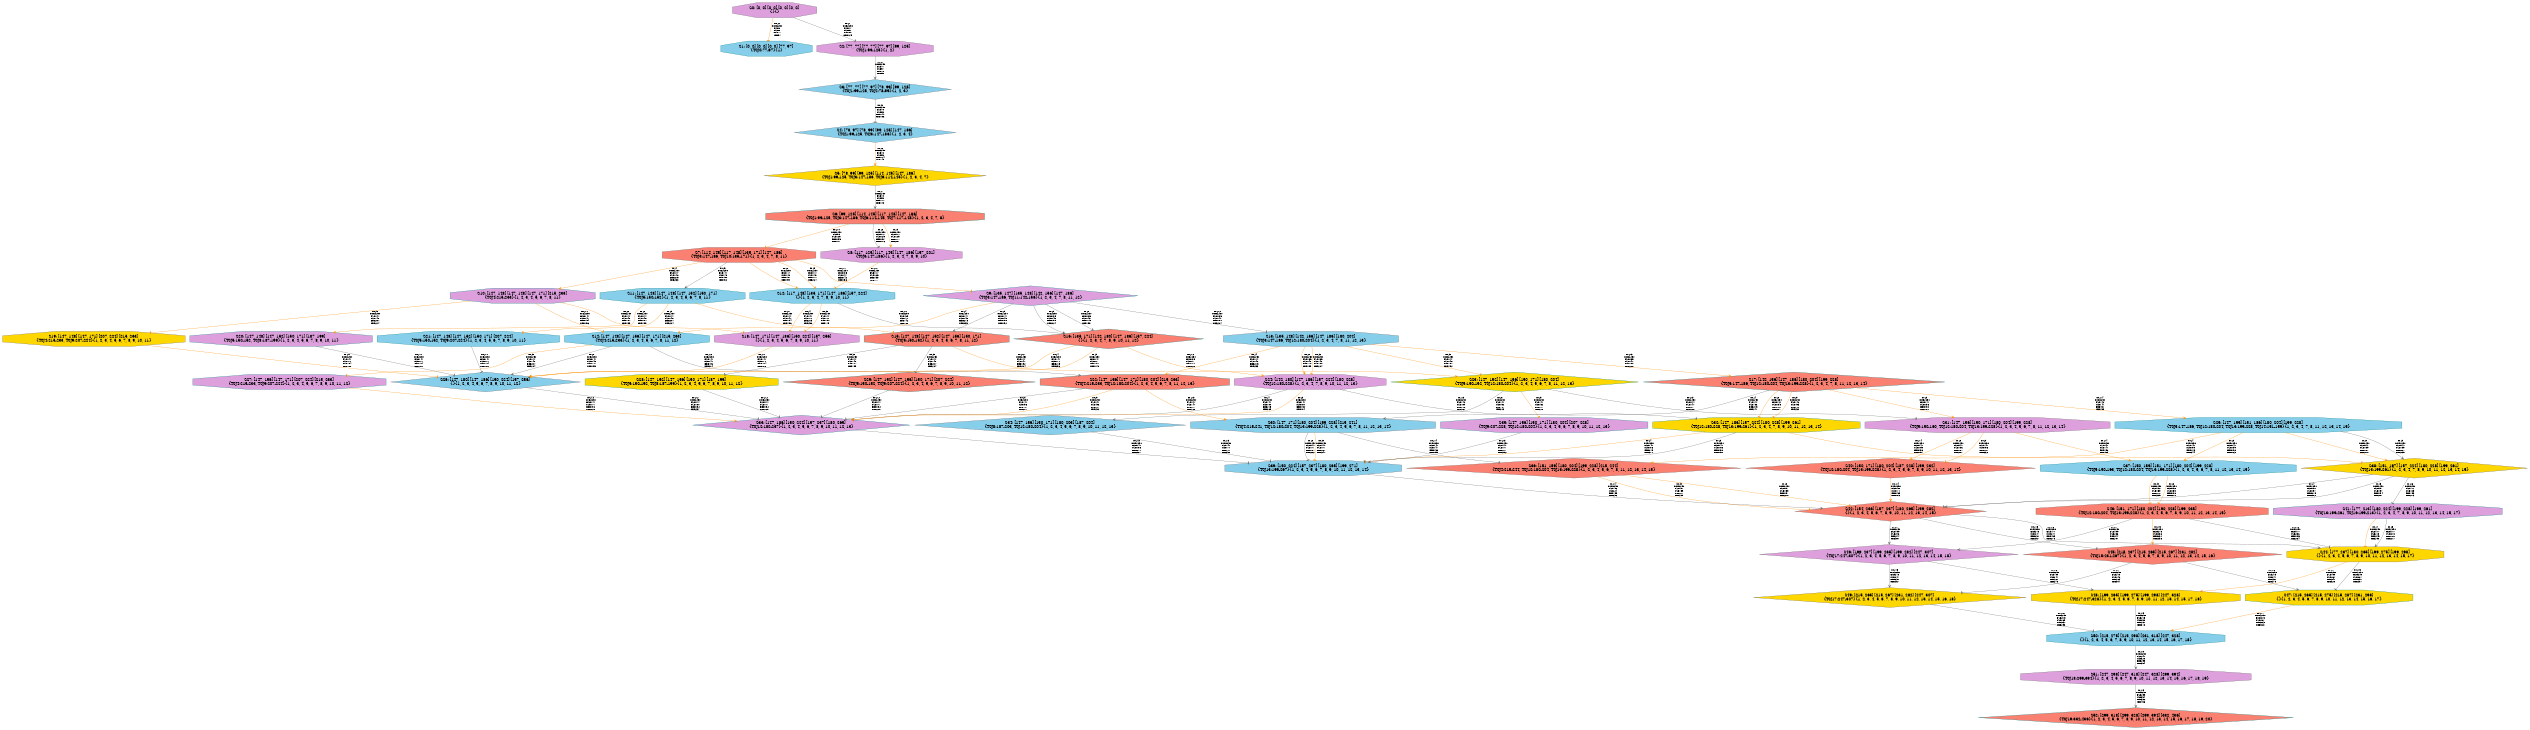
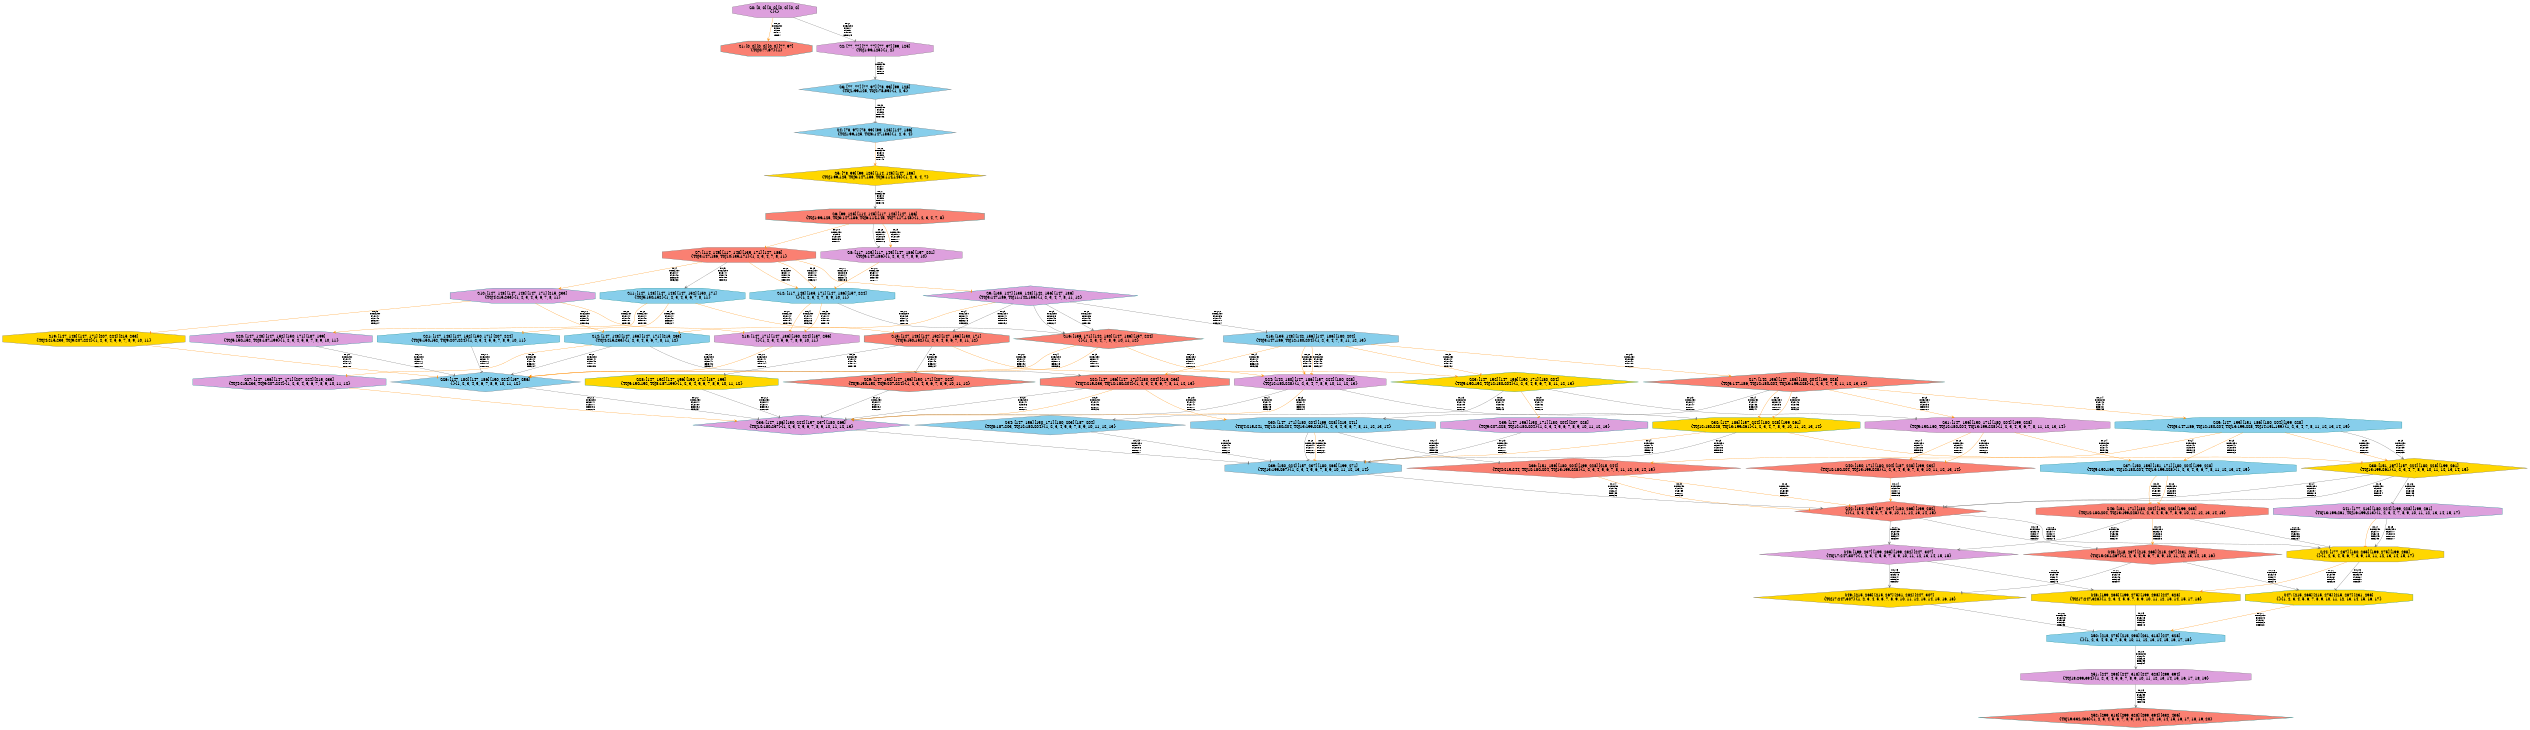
(771, 29) -> (771, 29)
(767, 49) -> (767, 49)
